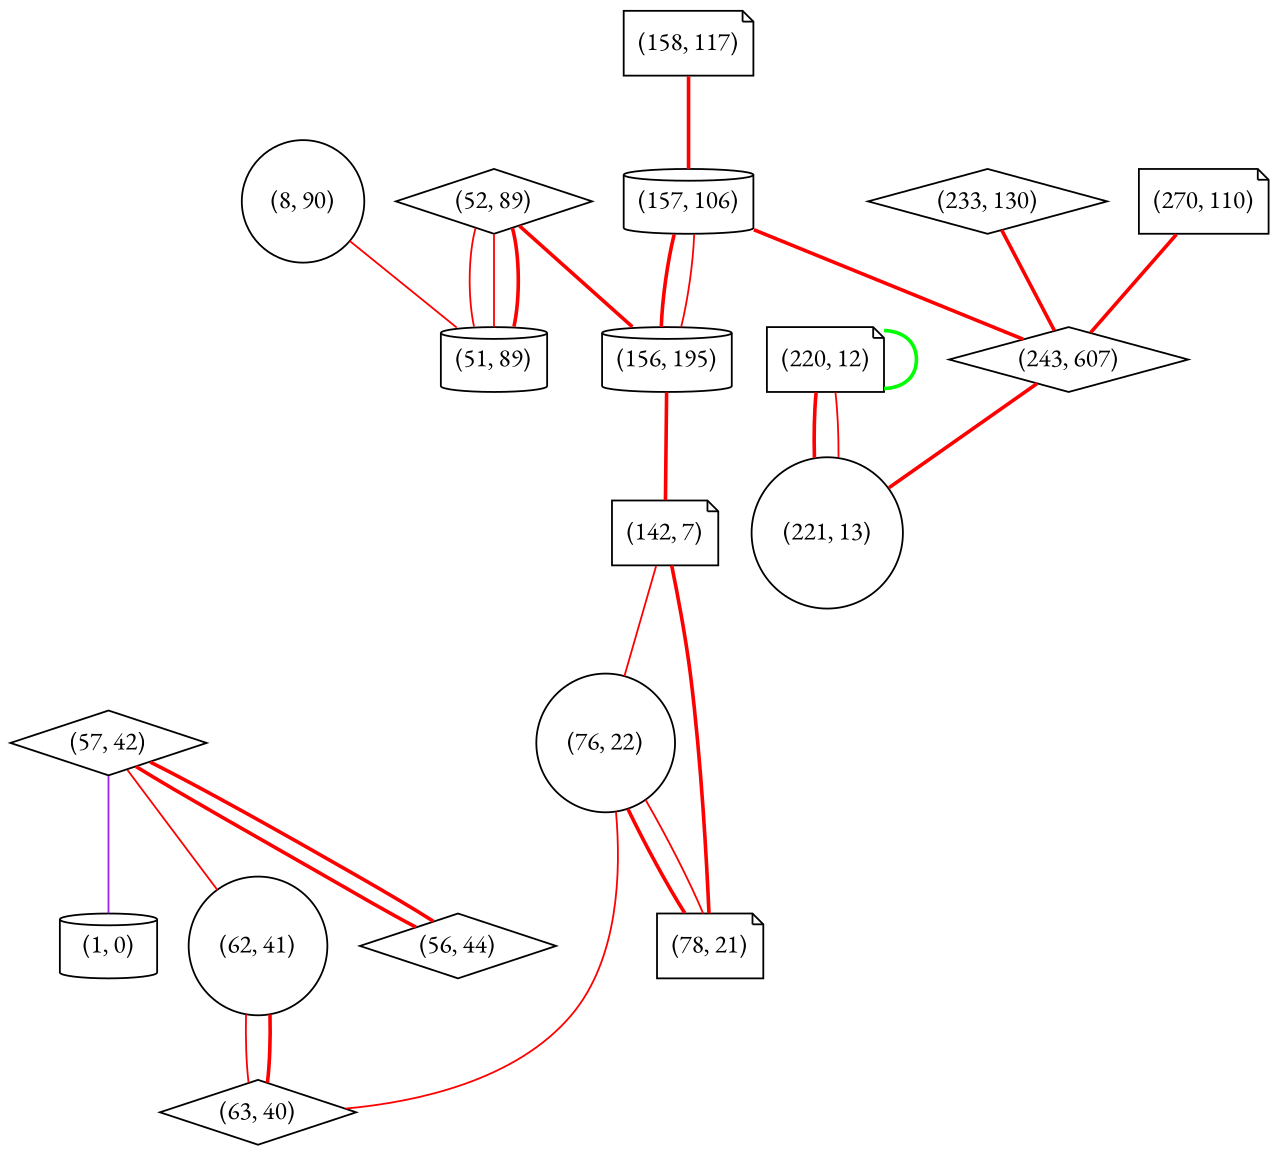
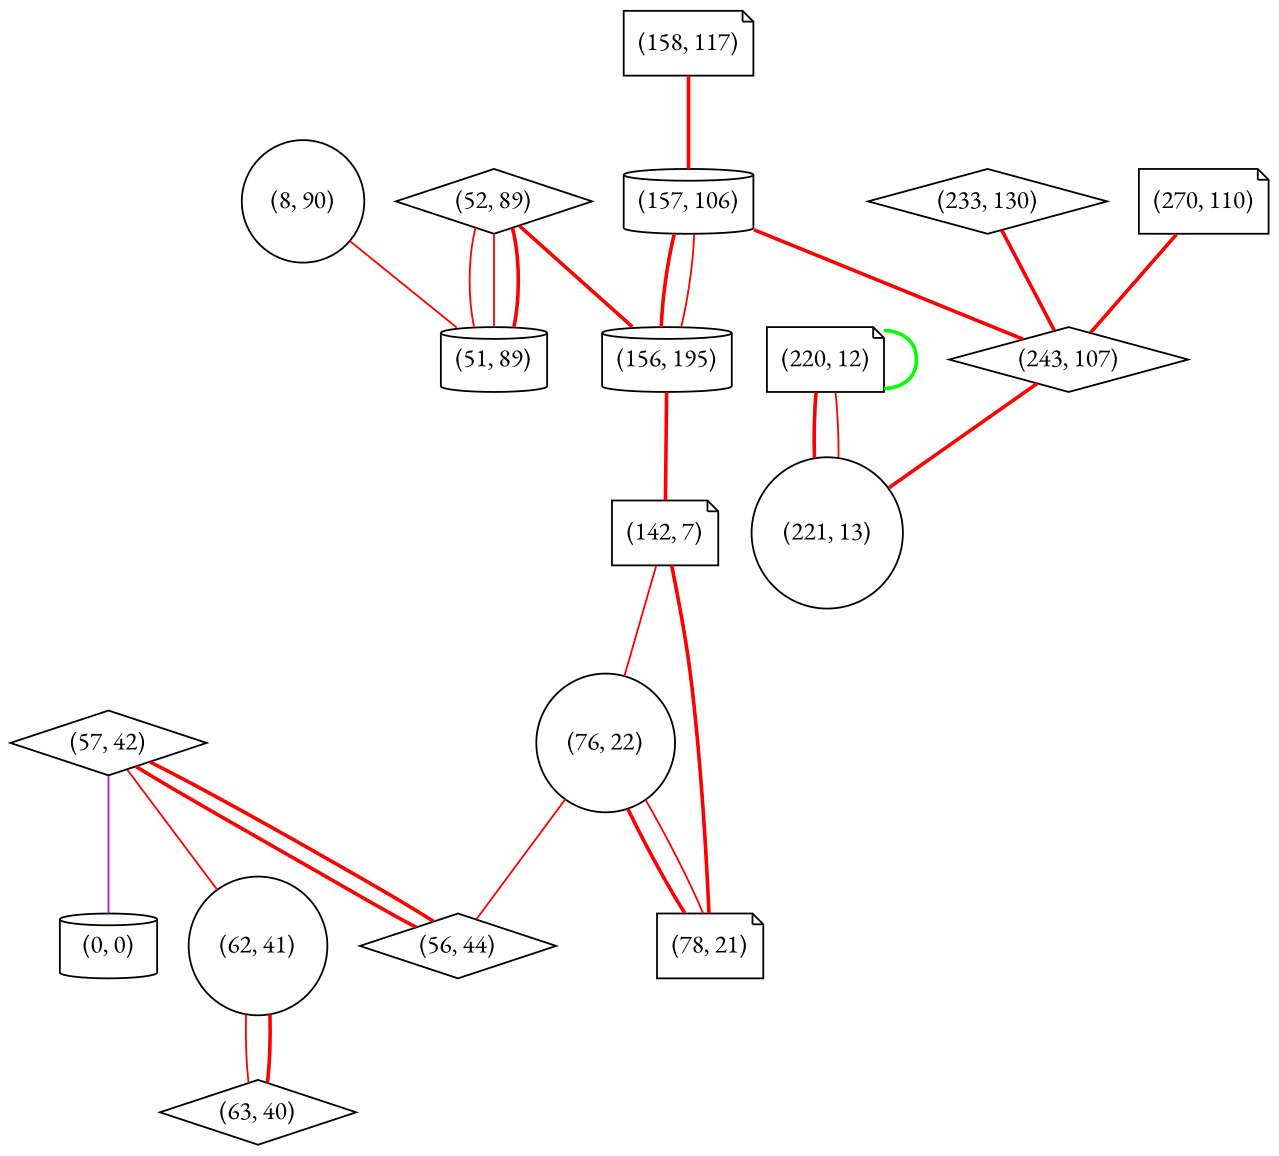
(1069, 360) -> (1069, 360)
(108, 946) -> (108, 946)
(558, 1028) -> (521, 859)
